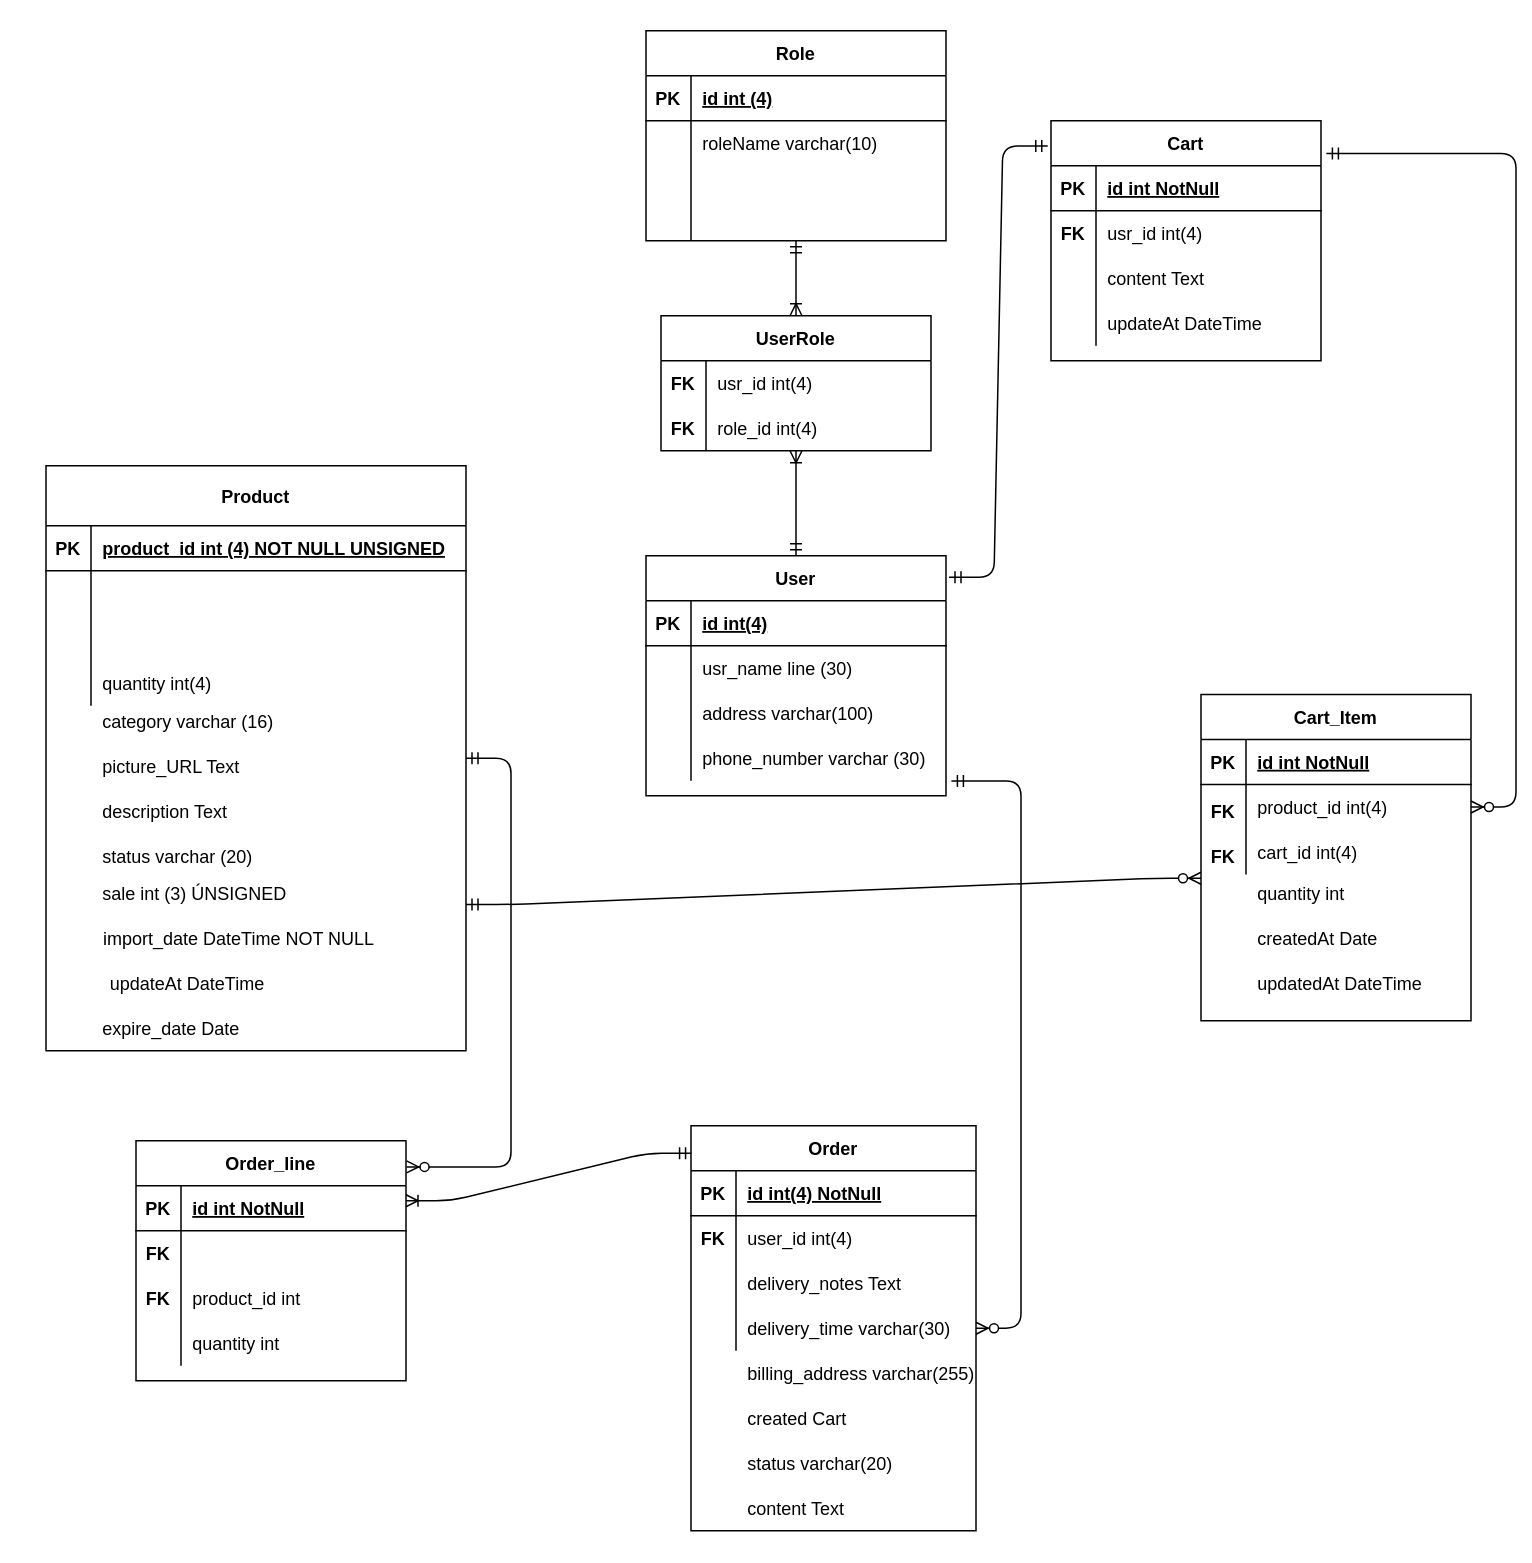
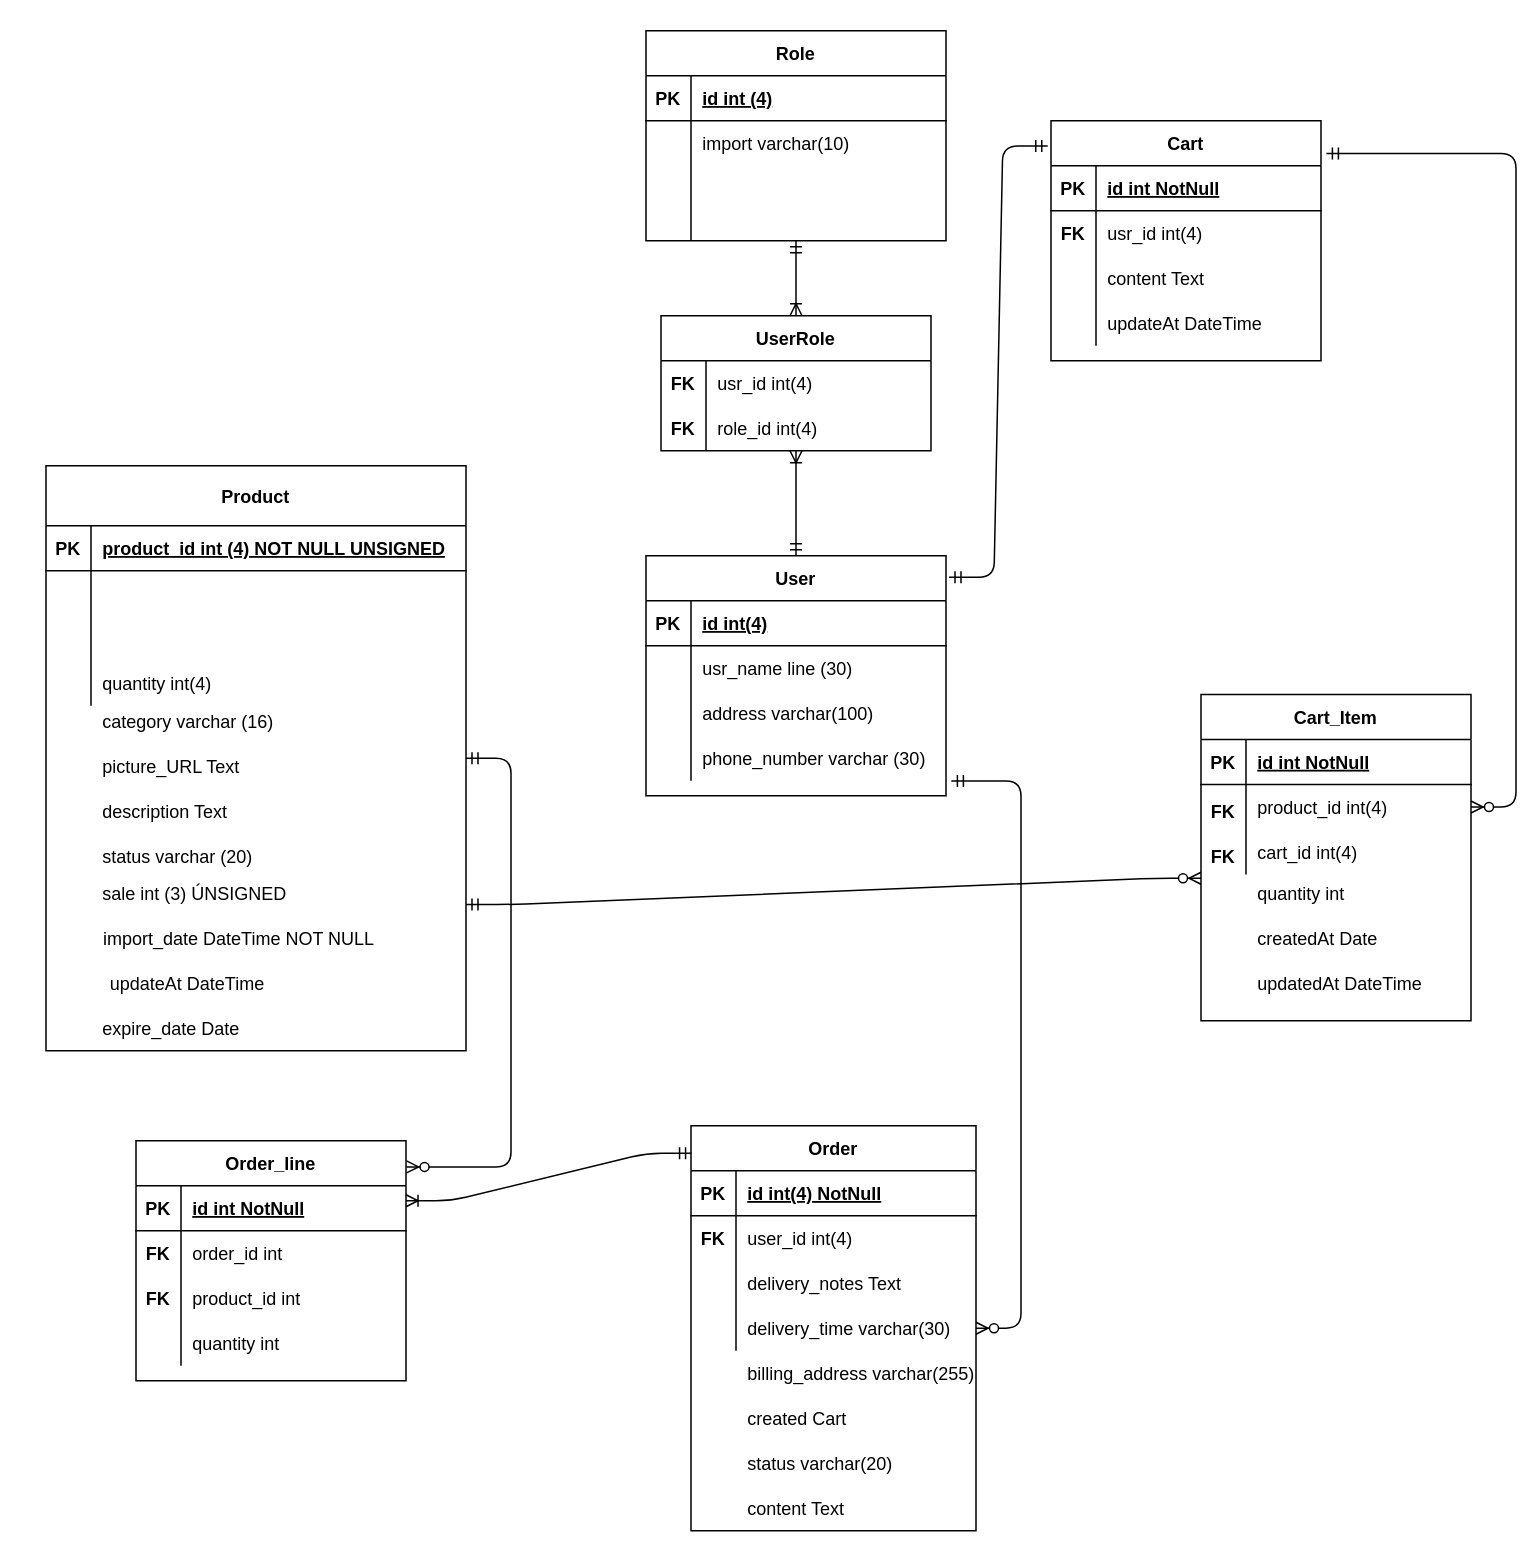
(798, 144) -> (788, 144)
none -> (293, 1253)
